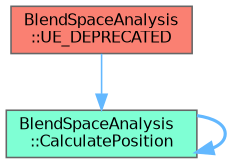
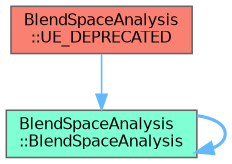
(102, 134) -> (102, 134)
